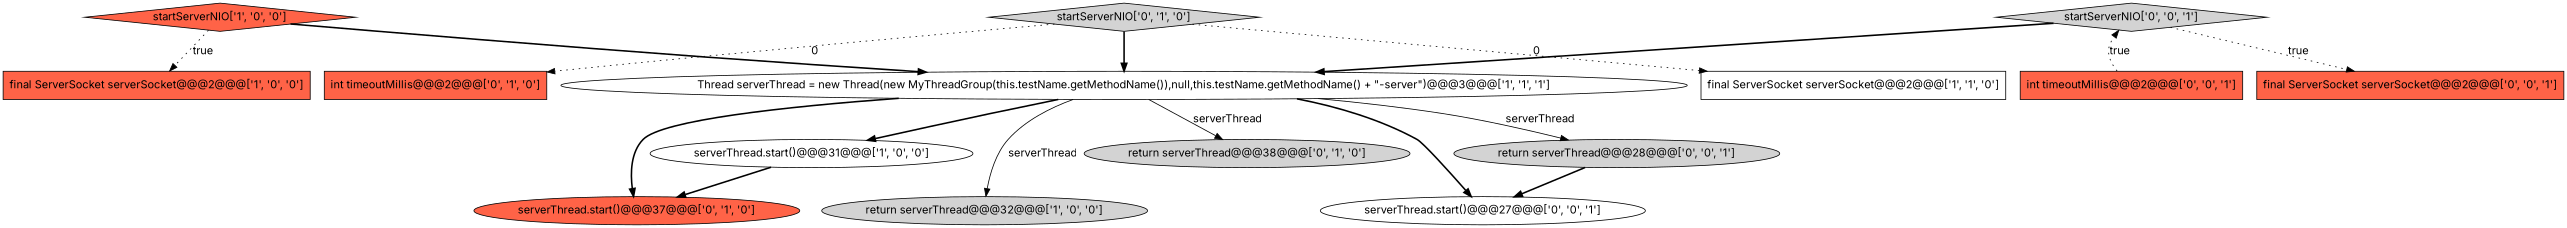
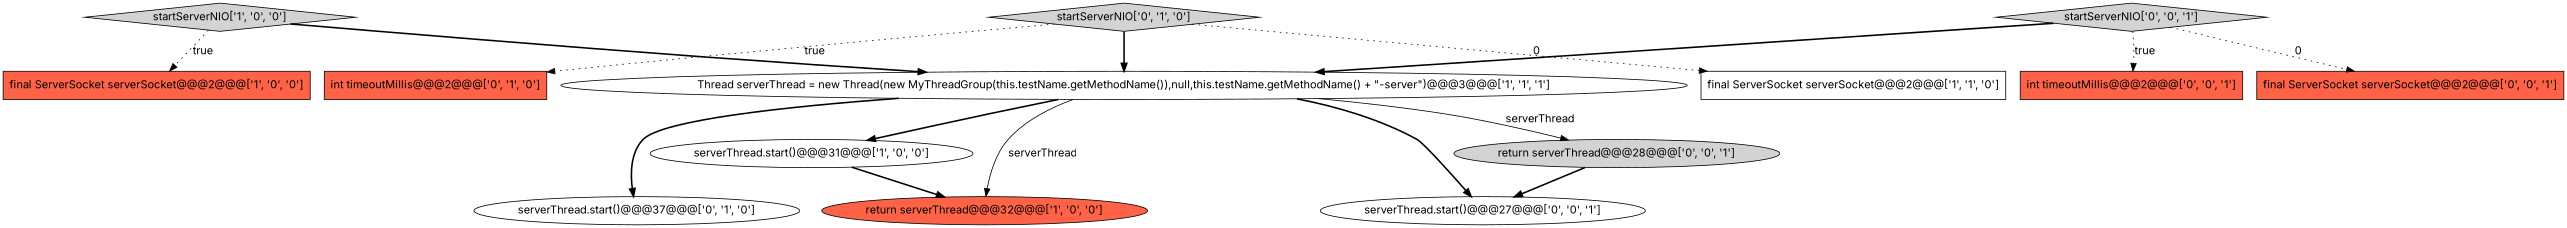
(220, 17) -> (220, 17)
(815, 51) -> (815, 51)
(2299, 51) -> (2299, 51)
(2109, 54) -> (2134, 47)
(1247, 154) -> none
(728, 181) -> (894, 181)
(637, 211) -> (637, 211)
(985, 211) -> (985, 211)
